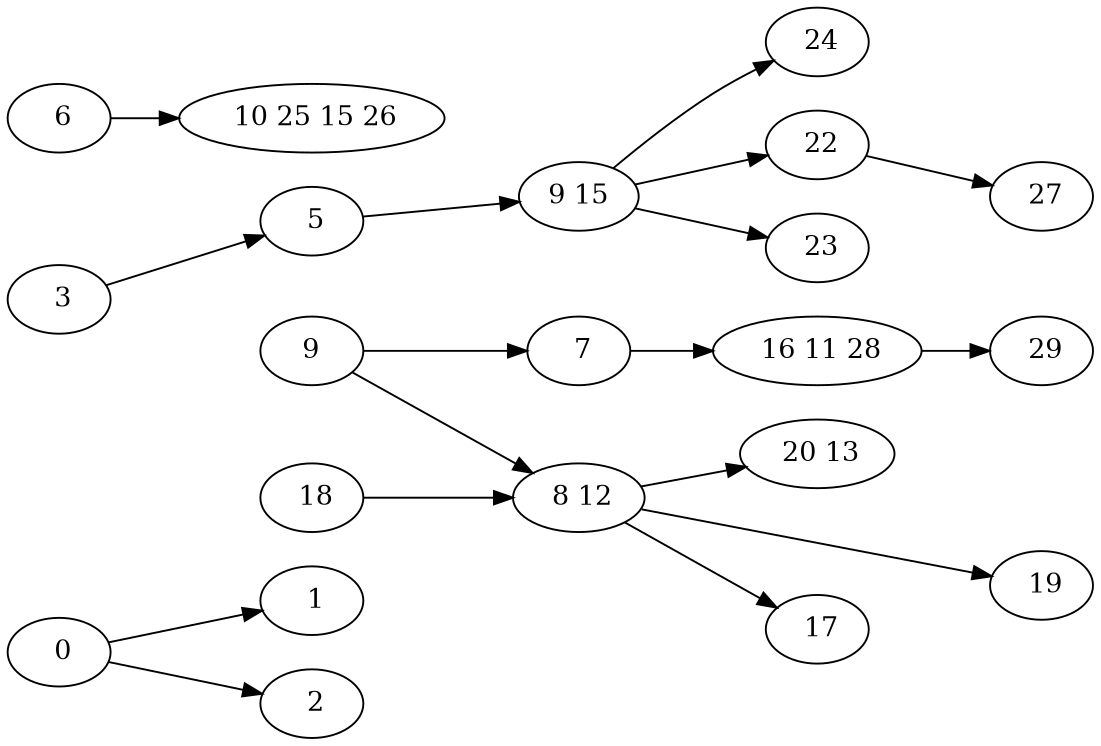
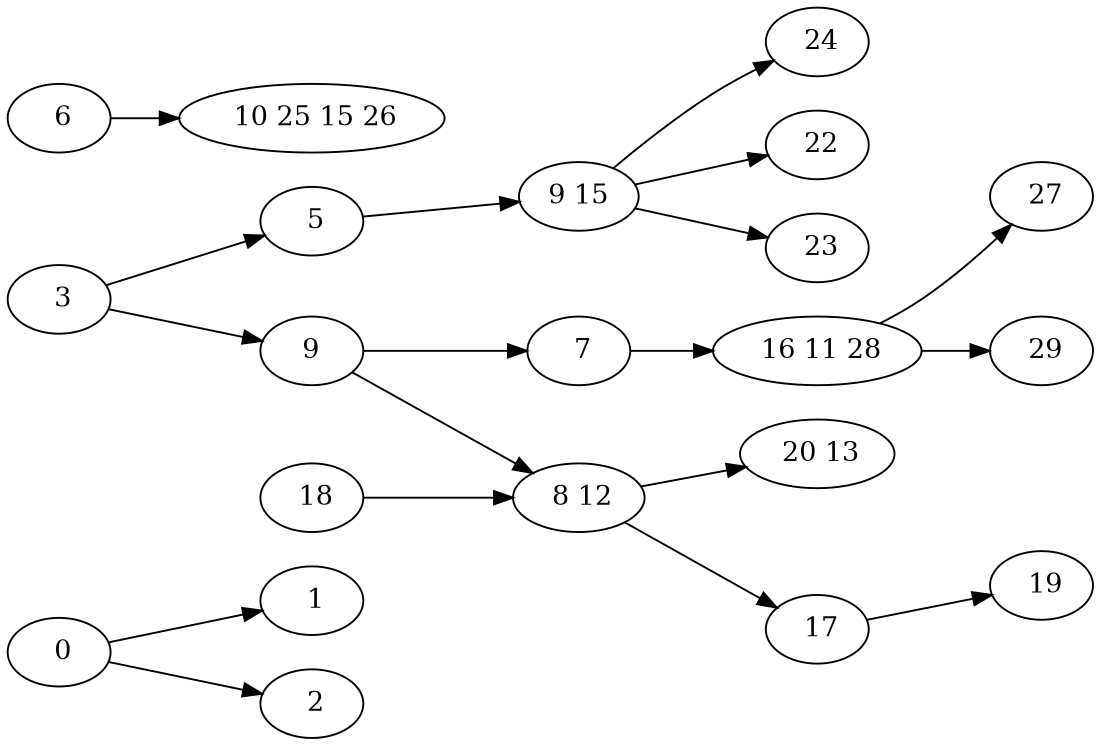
(920, 168) -> (942, 285)
none -> (176, 323)
(807, 541) -> (920, 609)
